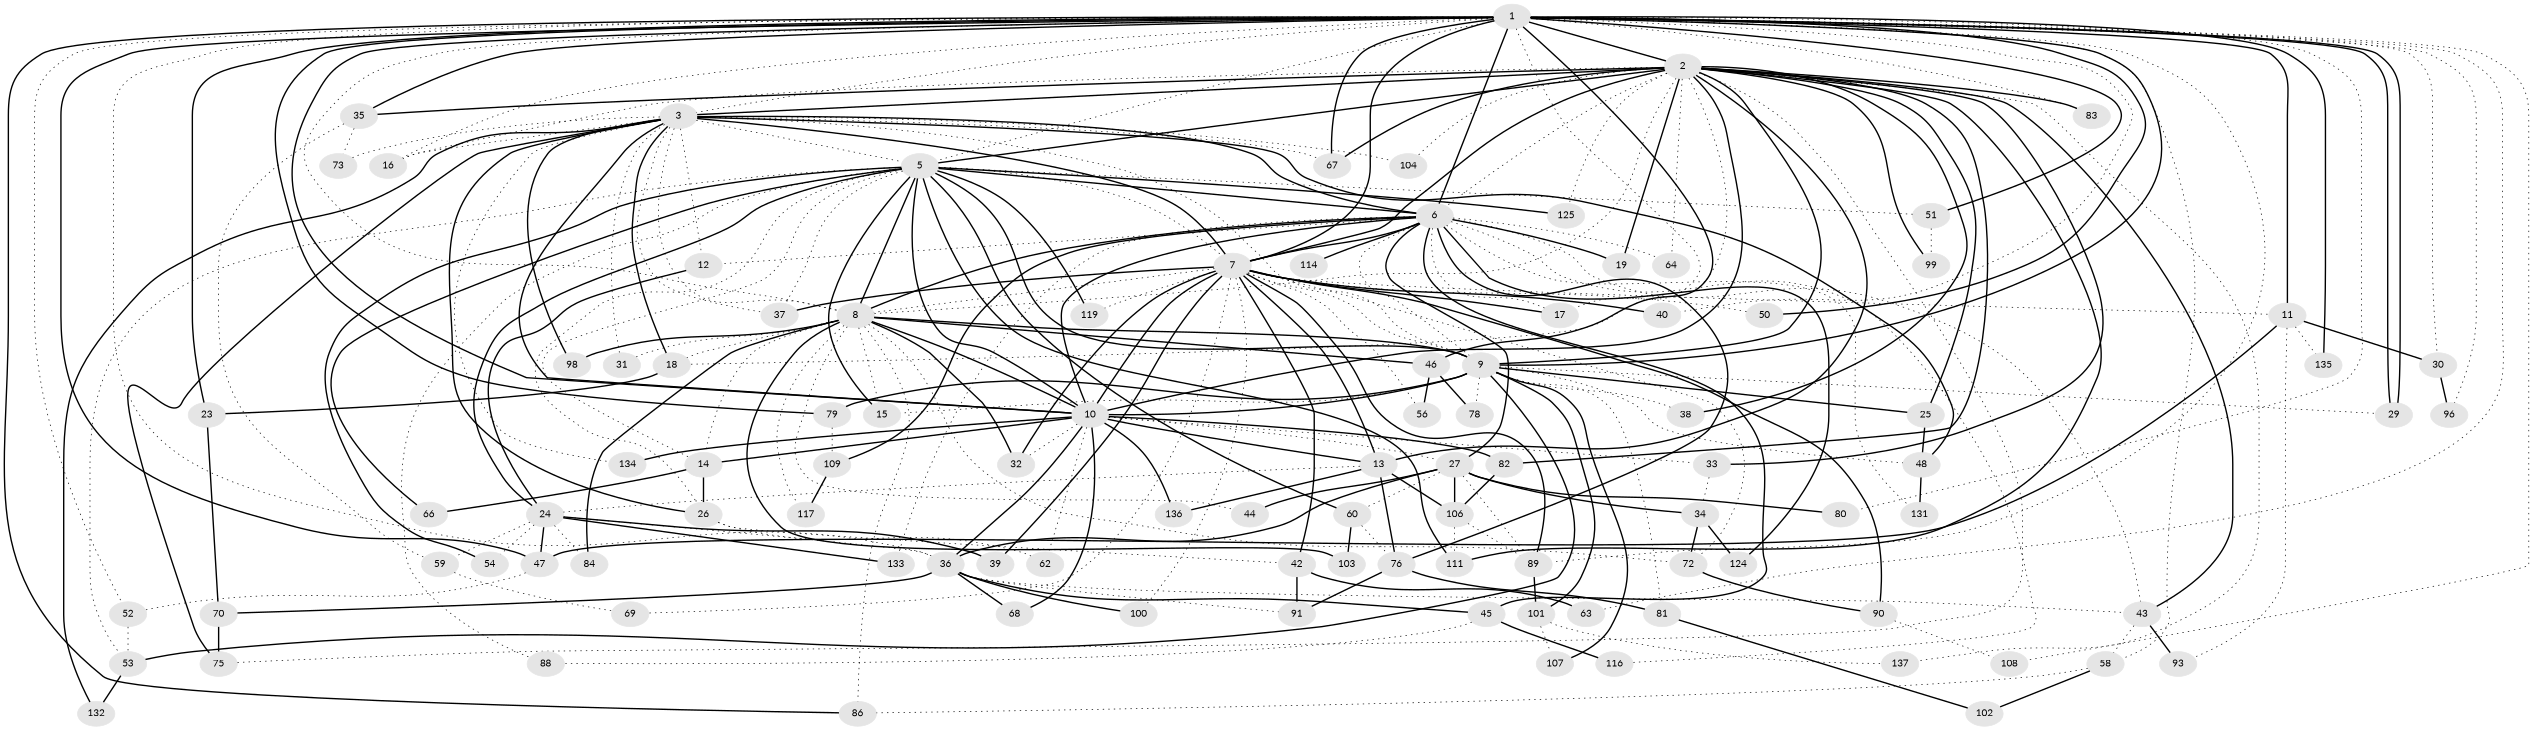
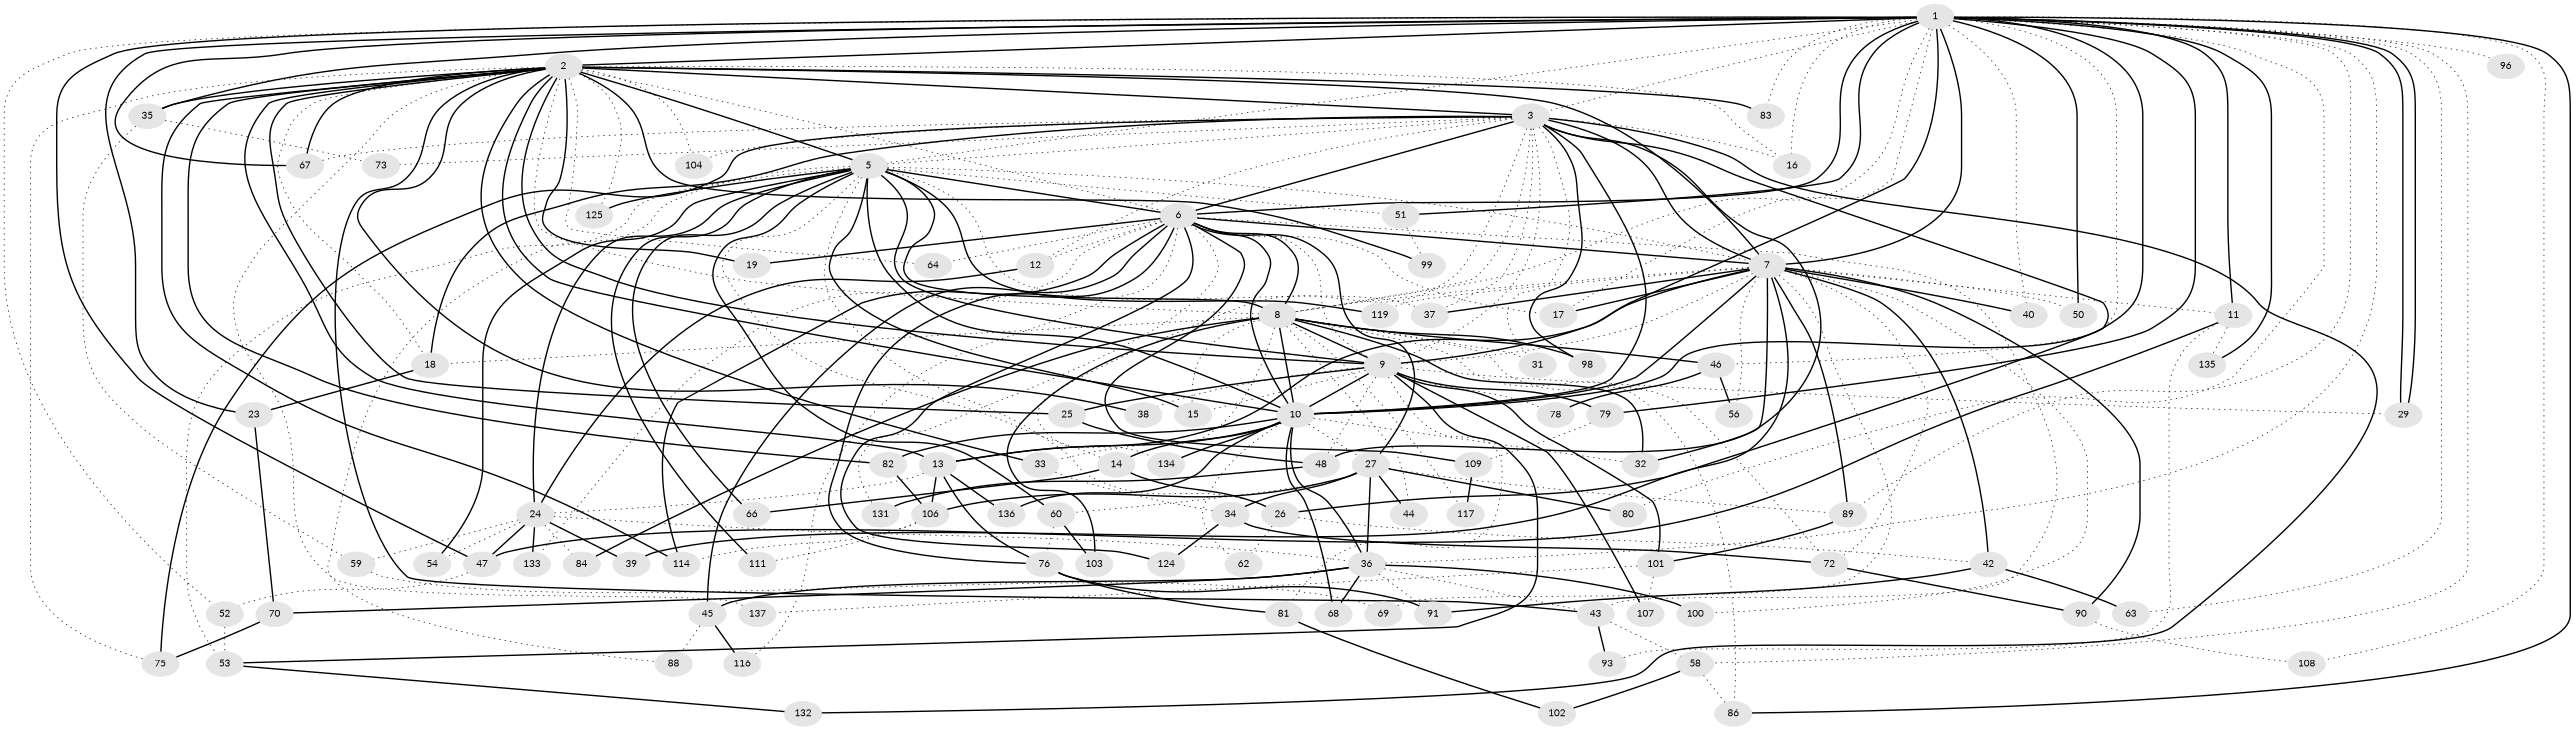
(1712, 256) -> (2117, 307)
(2438, 365) -> none
(2085, 404) -> (169, 307)
(1494, 539) -> (802, 544)
